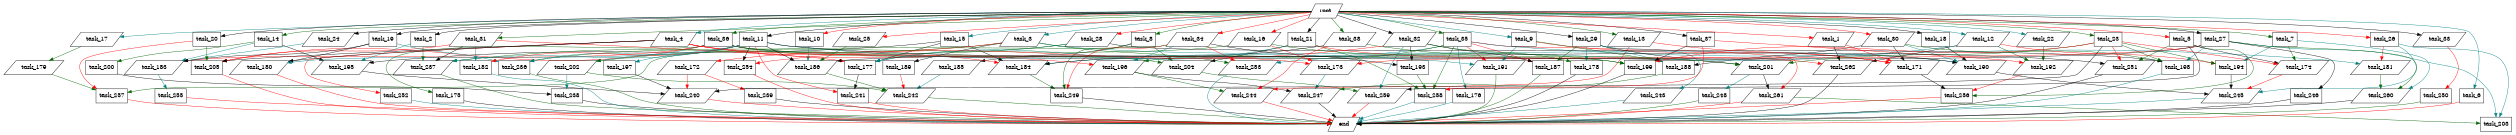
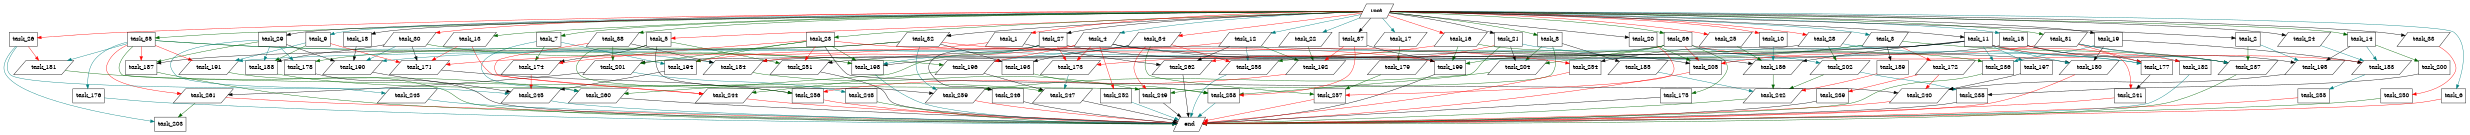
(2419, 60) -> none
